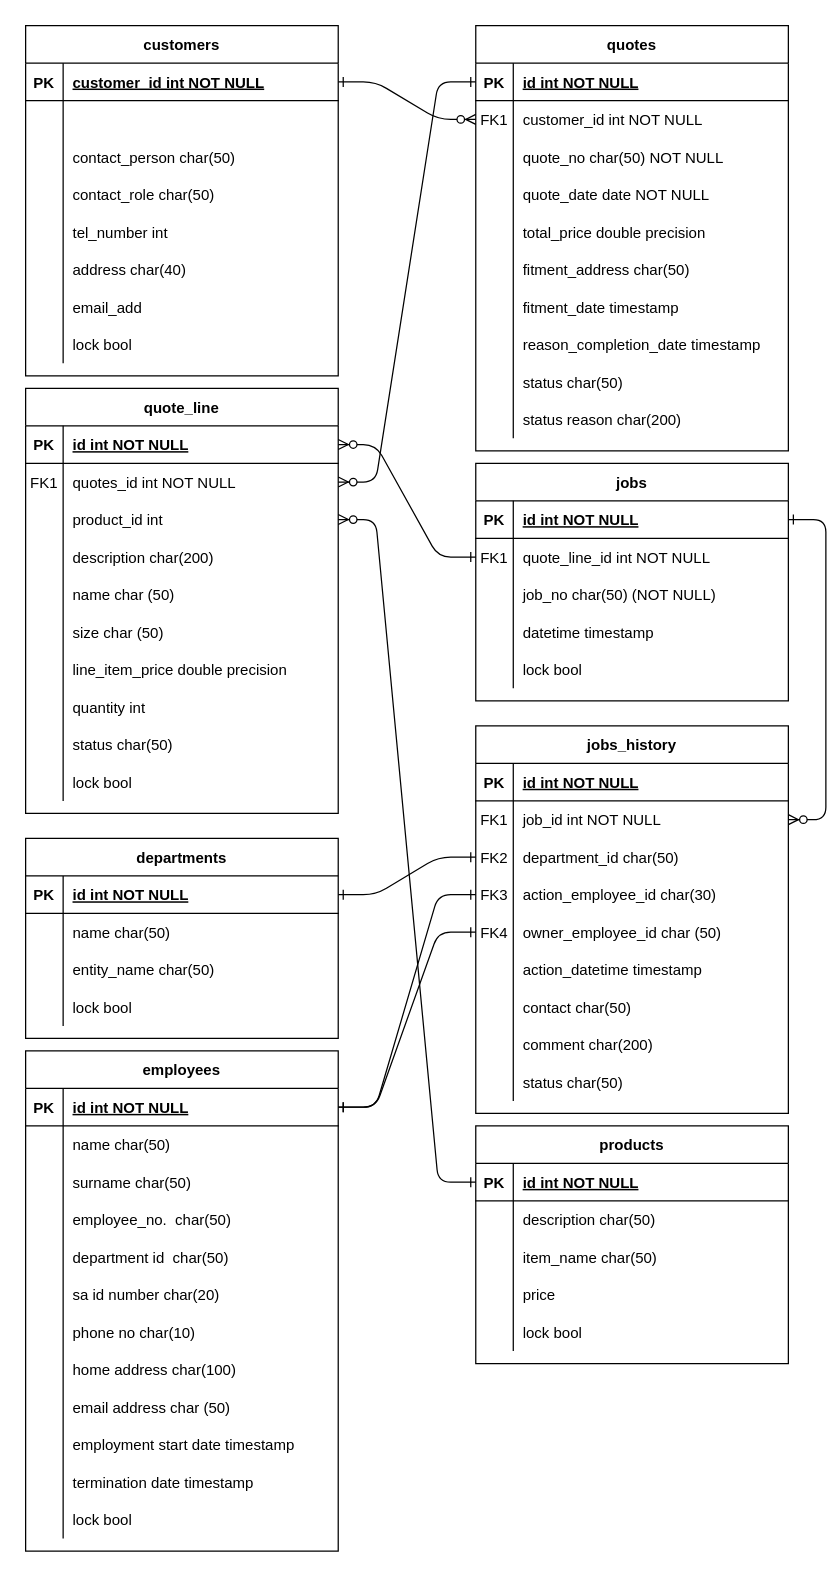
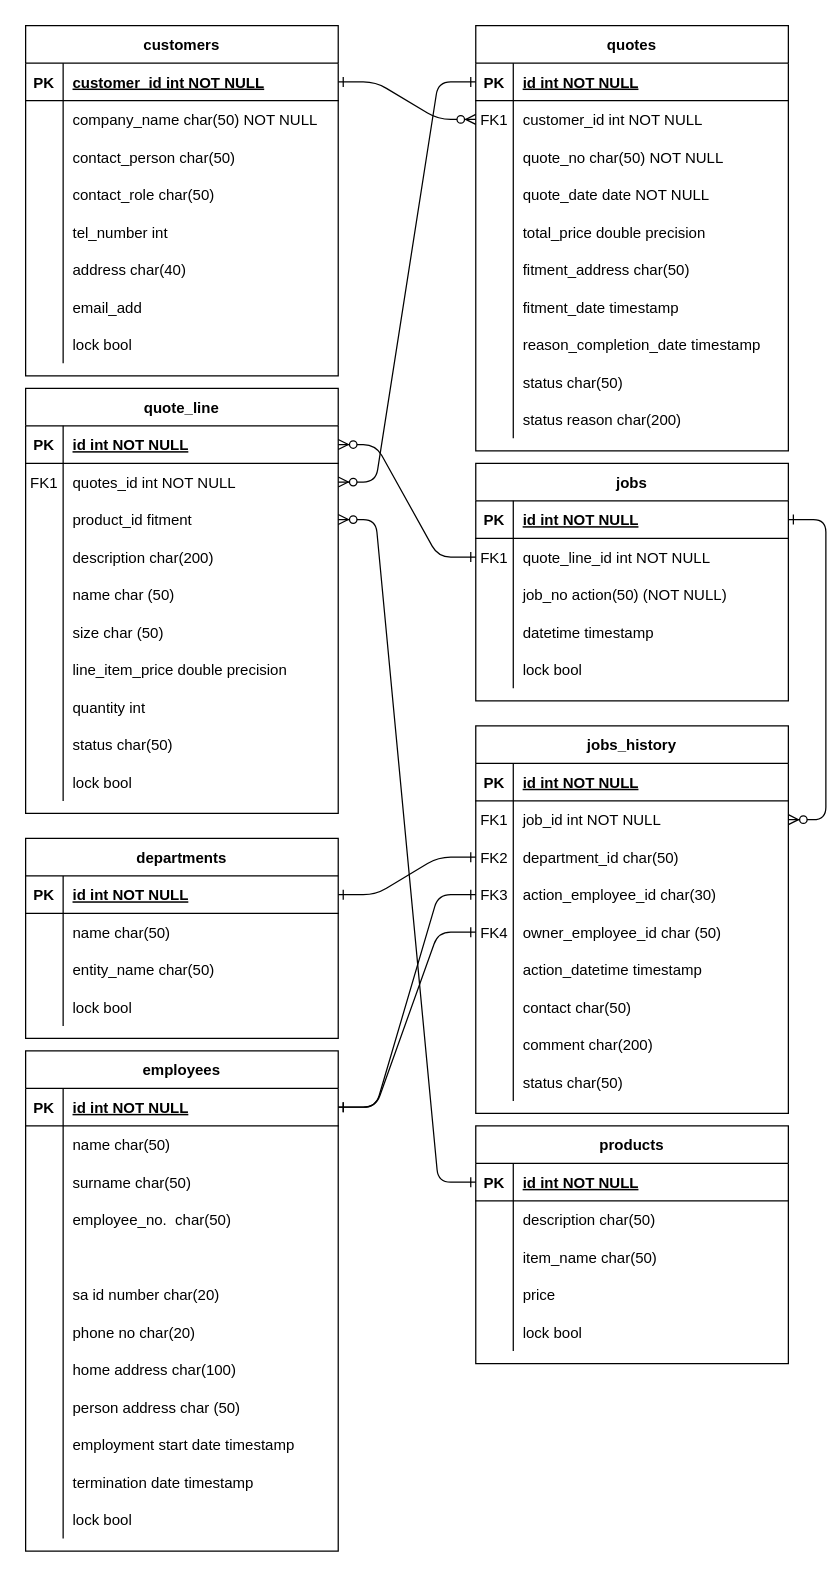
none -> (201, 119)
(125, 520) -> (142, 520)
(626, 595) -> (632, 595)
(201, 1257) -> none
(140, 1333) -> (140, 1333)
(159, 1408) -> (167, 1408)
